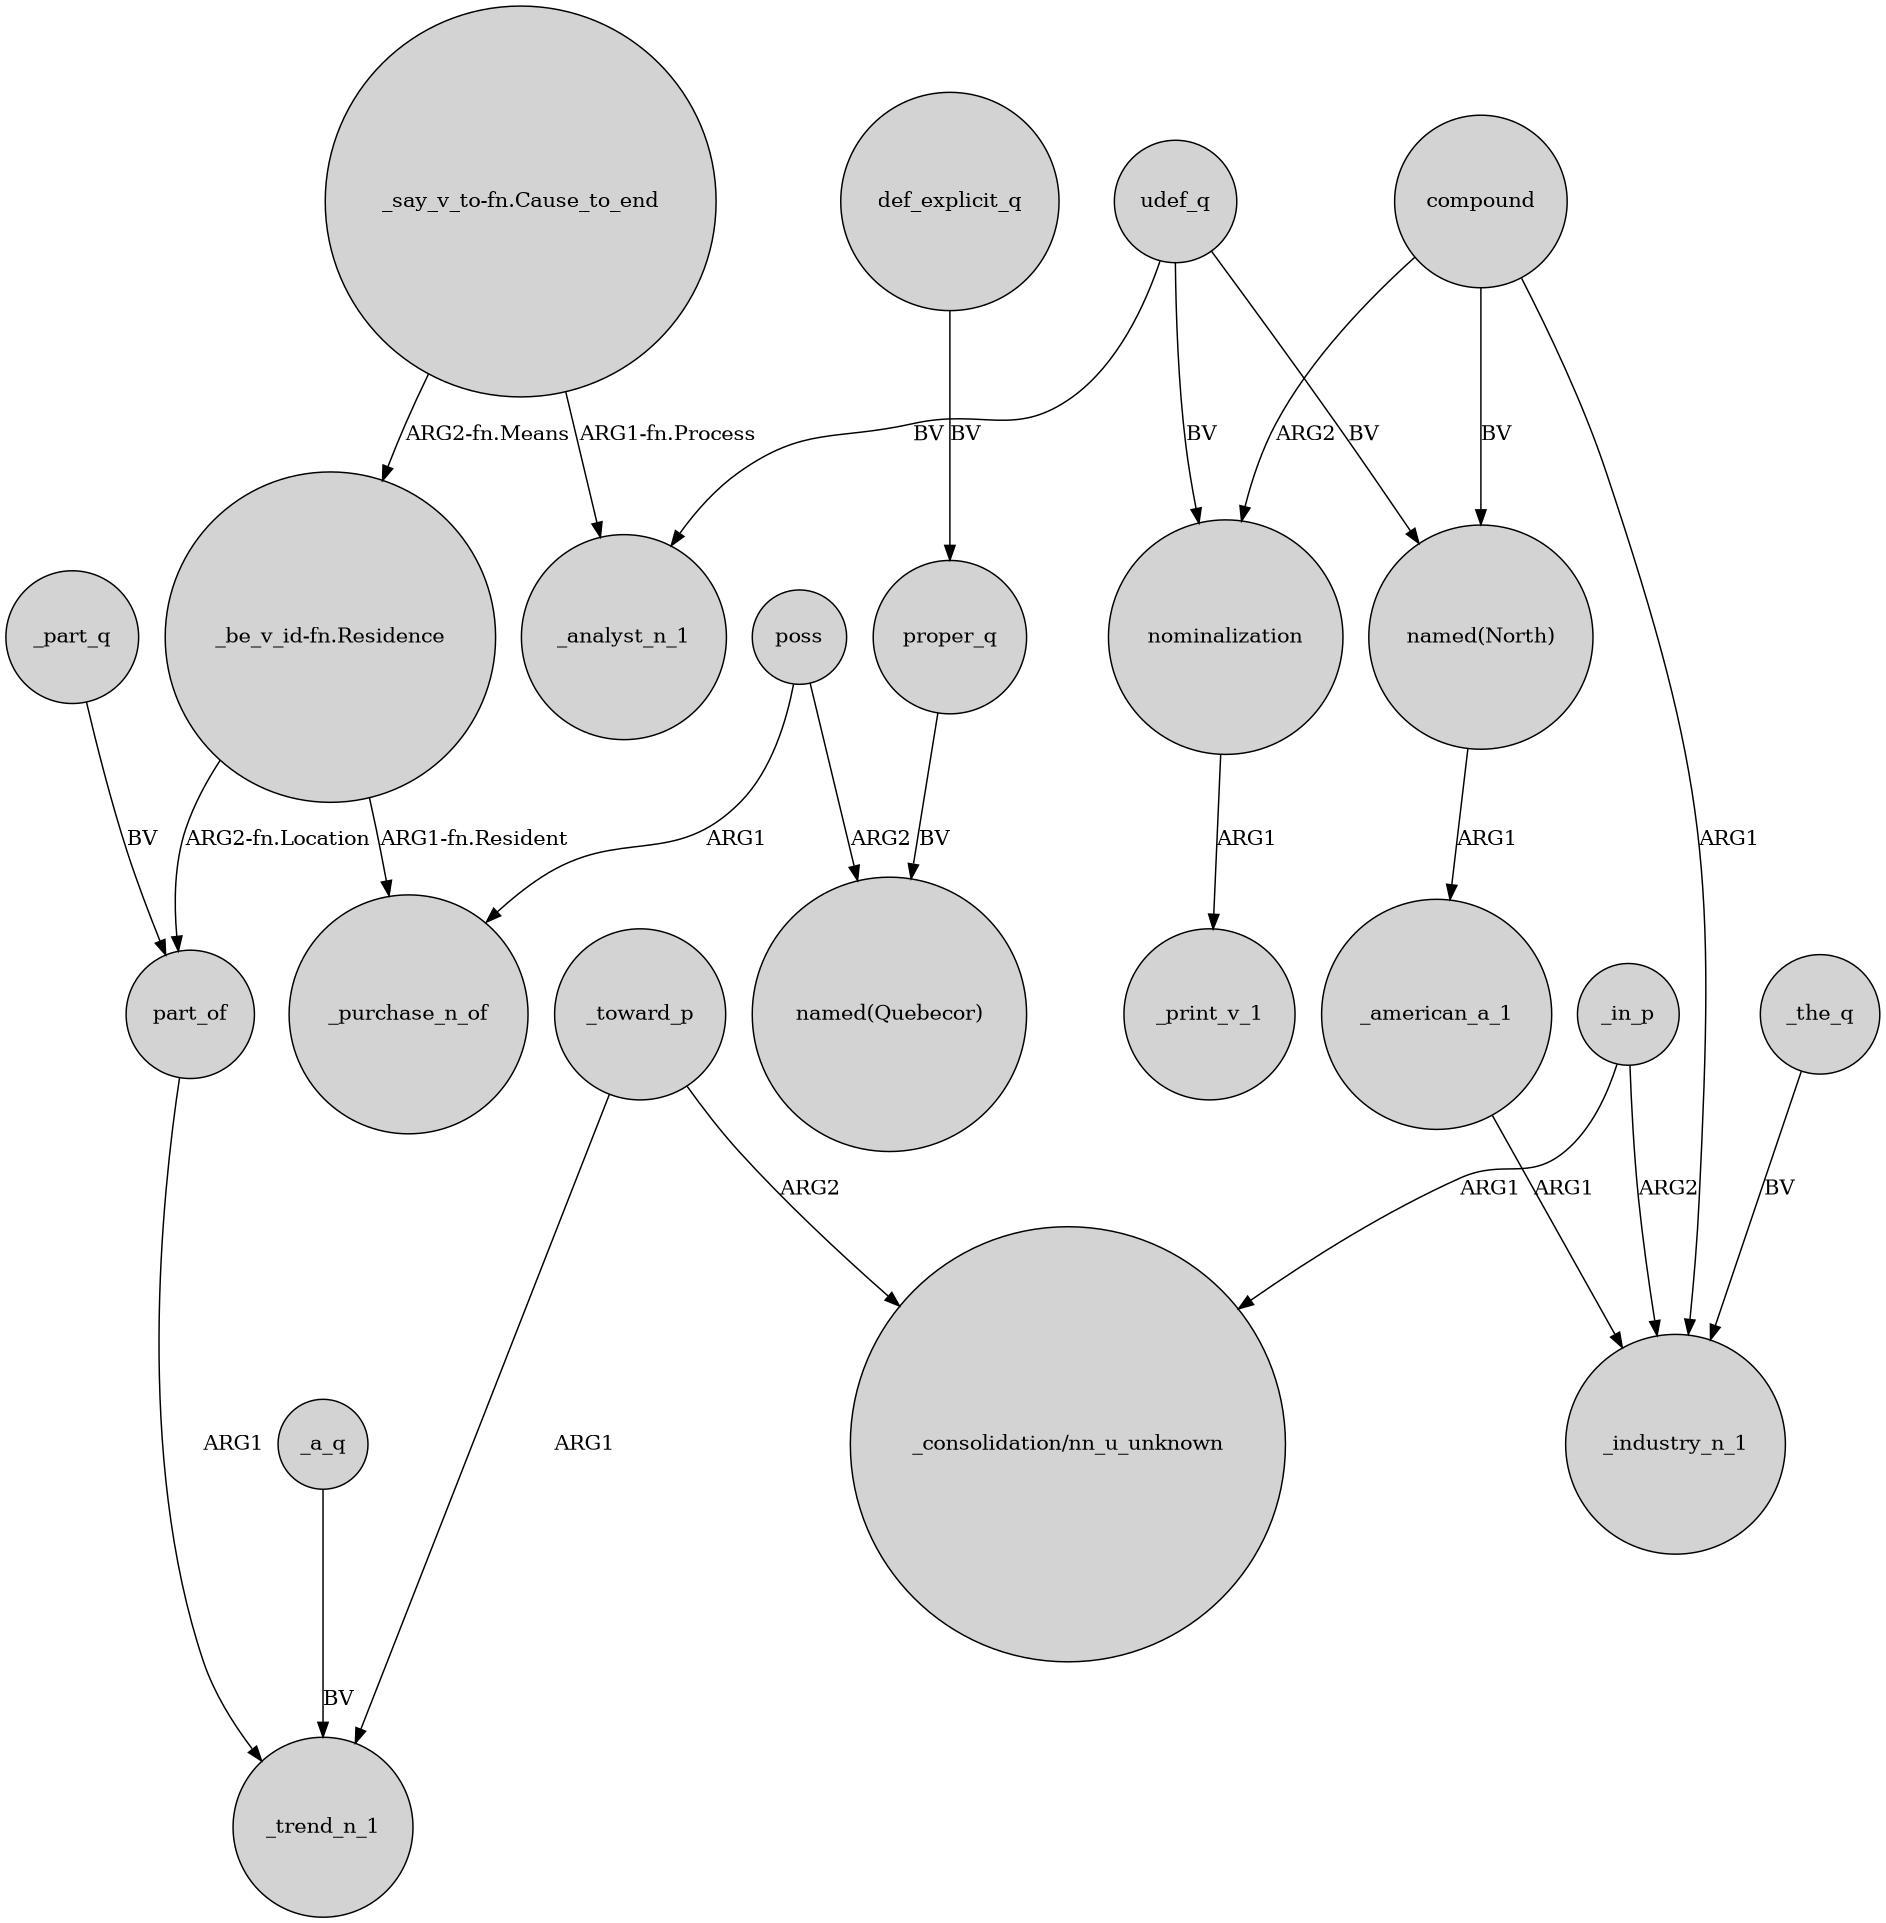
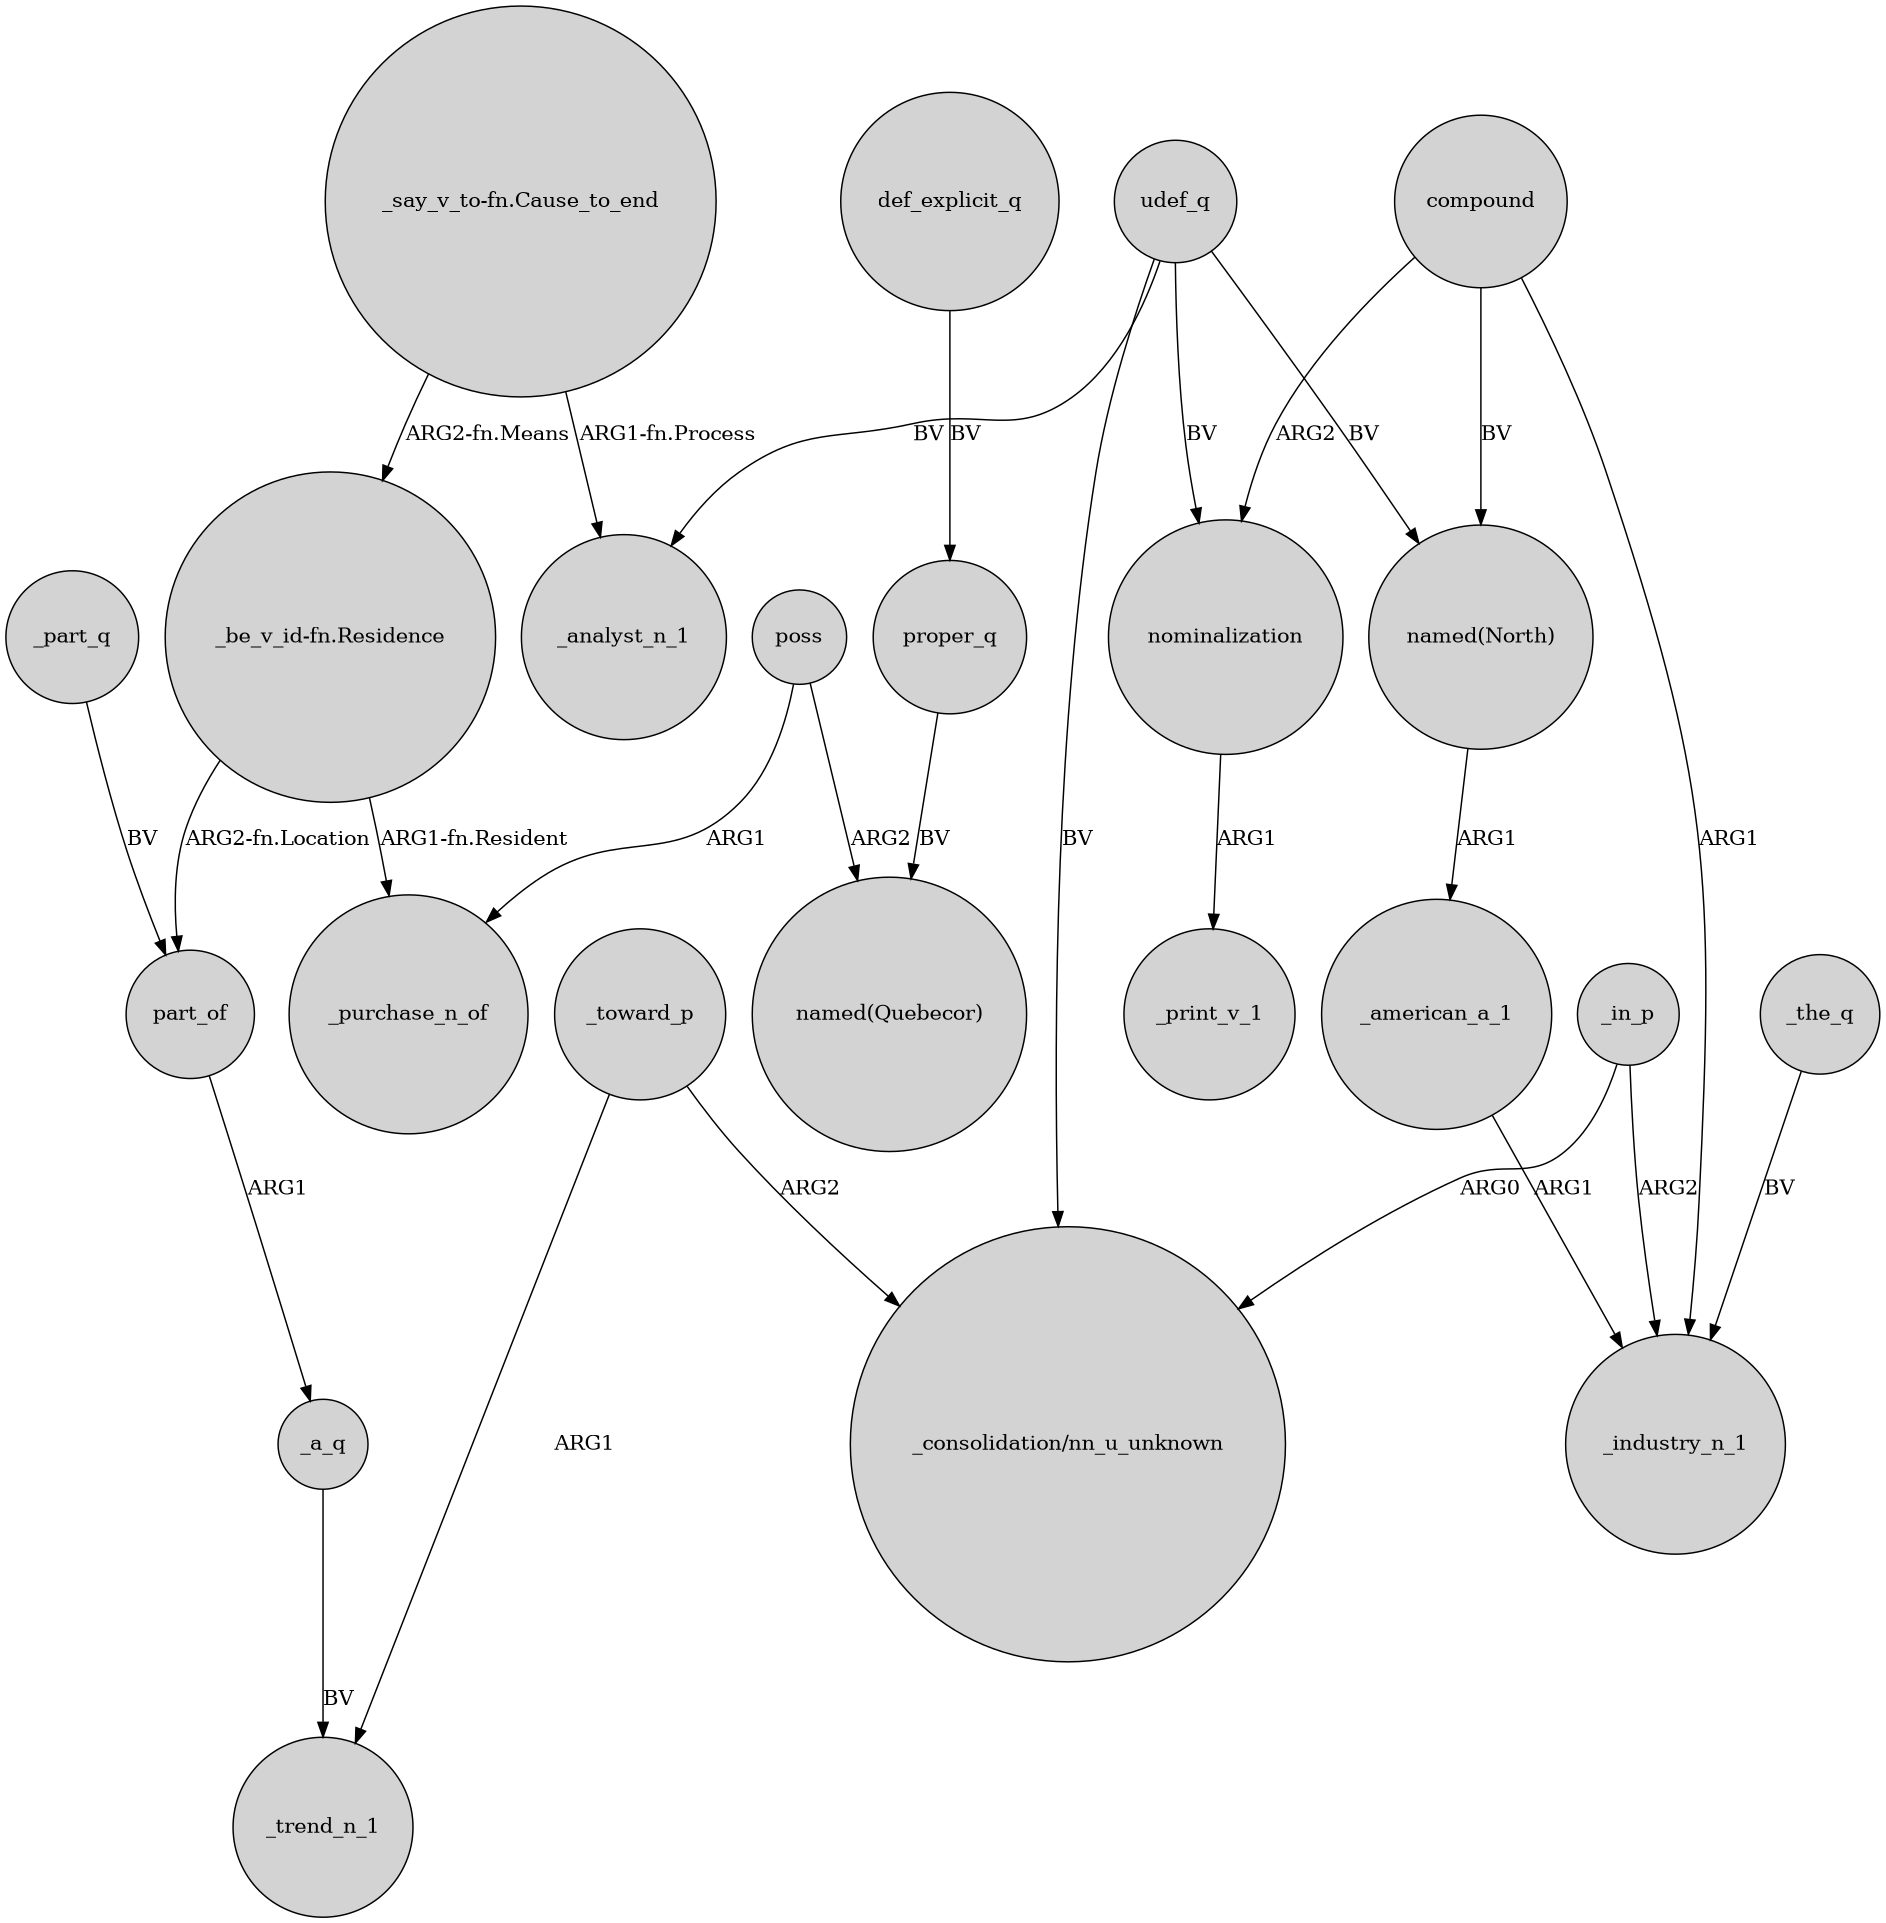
none -> (1068, 730)
(1490, 1189) -> (1490, 1189)
(161, 1422) -> (258, 1231)
